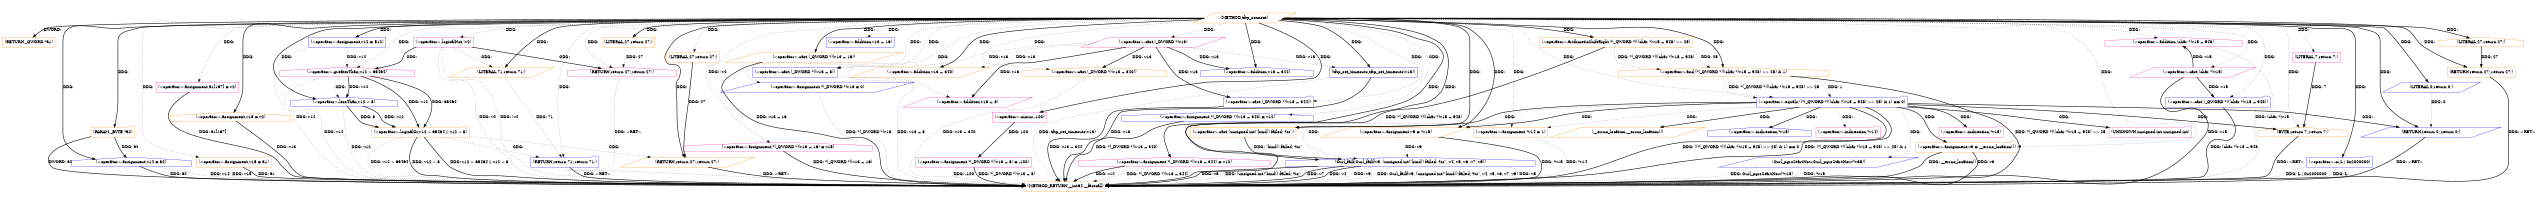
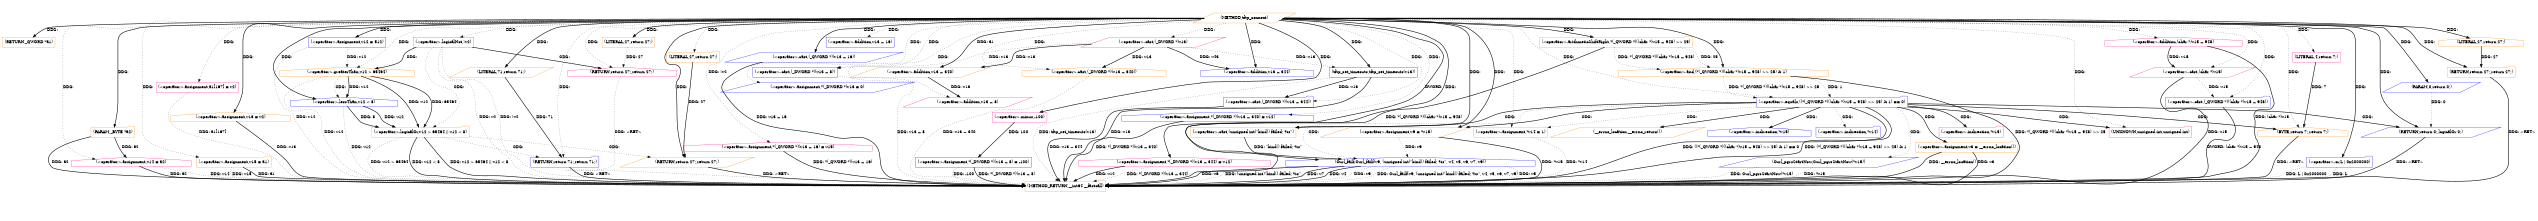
(562, 21) -> (562, 21)
(1858, 24) -> (1738, 23)
(53, 30) -> (53, 30)
(986, 42) -> (986, 42)
(1032, 49) -> (1032, 49)
(471, 56) -> (446, 88)
(2192, 56) -> (2168, 56)
(814, 57) -> (814, 57)
(1209, 57) -> (1209, 57)
(1435, 57) -> (1435, 57)
(2317, 57) -> (2317, 57)
(1044, 61) -> (943, 86)
(347, 72) -> (347, 72)
(1185, 81) -> (1322, 87)
(2204, 86) -> (2204, 86)
(1434, 87) -> (1434, 87)
(2432, 87) -> (2432, 87)
(532, 116) -> (532, 116)
(1628, 132) -> (1628, 132)
(1848, 132) -> (1848, 132)
(2431, 132) -> (2431, 132)
(2234, 147) -> (2234, 147)
(60, 162) -> (60, 162)
(131, 162) -> (131, 162)
(973, 162) -> (973, 162)
(1819, 162) -> (1819, 162)
(894, 177) -> none
(569, 183) -> (569, 183)
(1767, 183) -> (1767, 183)
